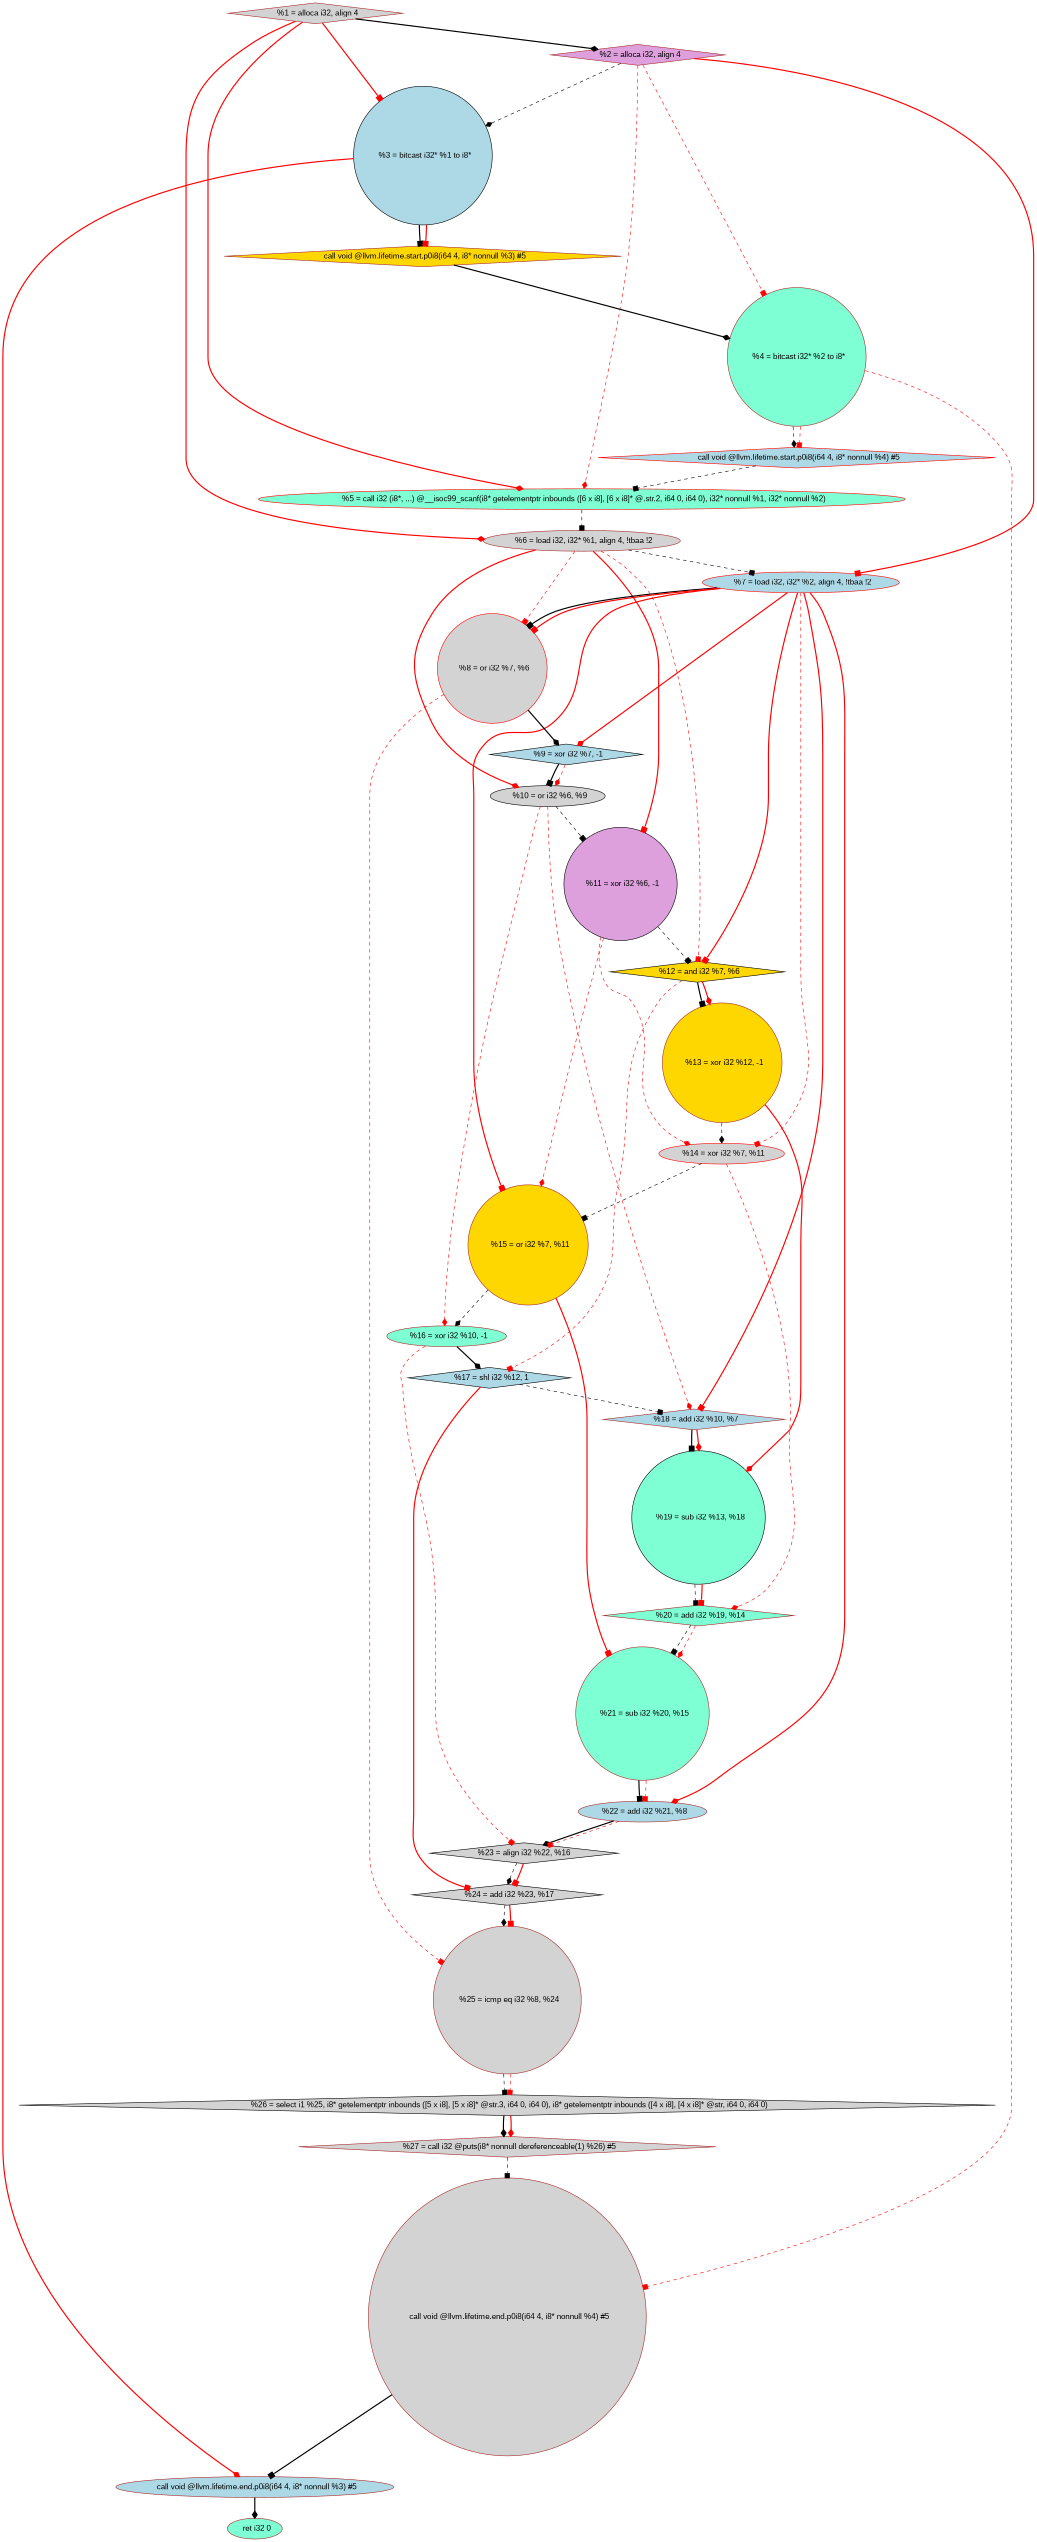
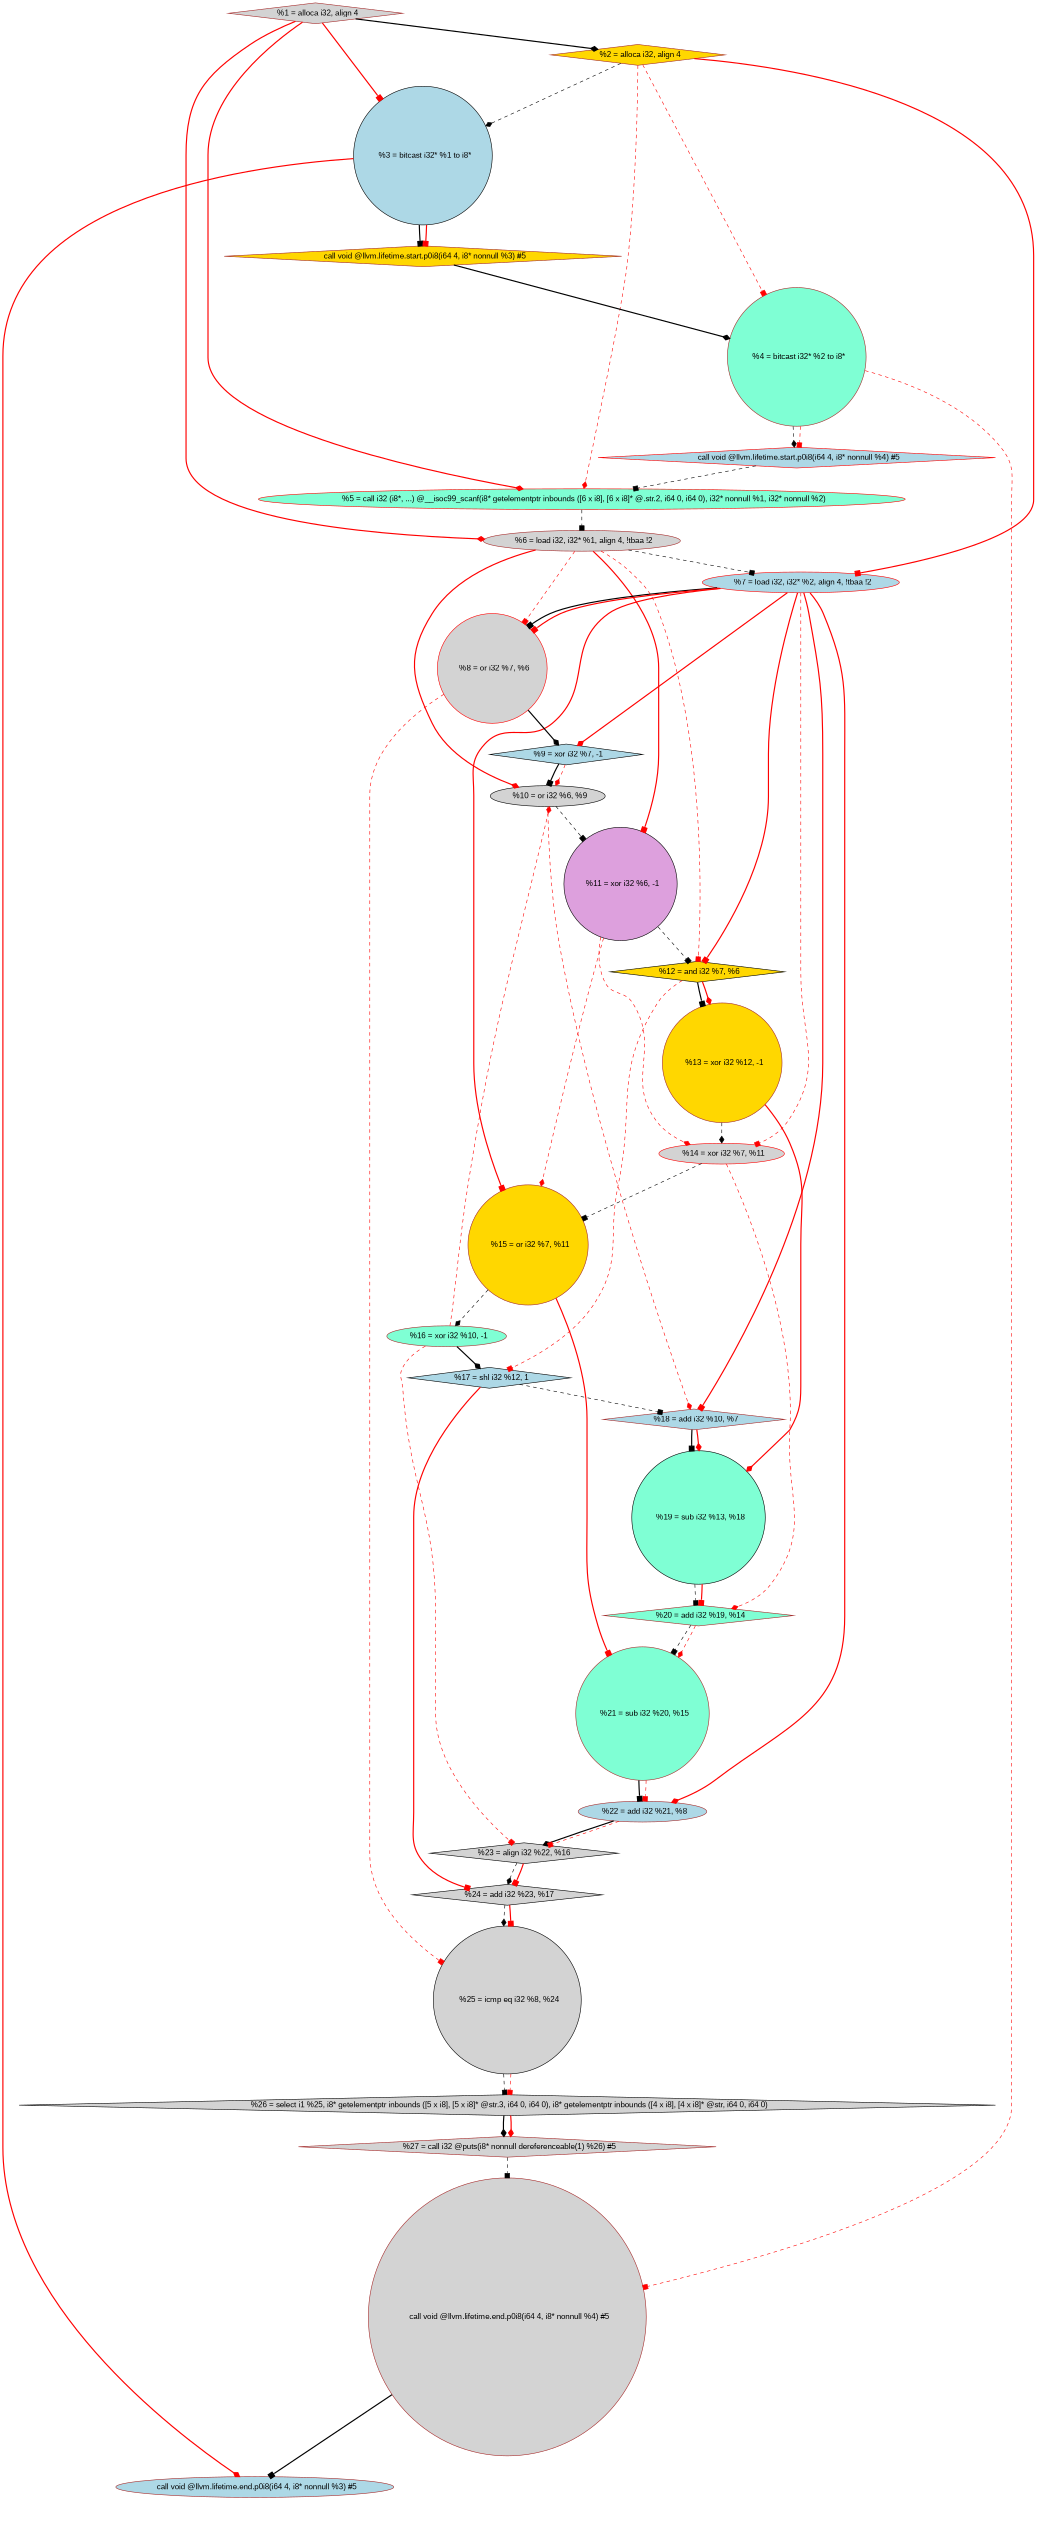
(638, 55) -> (638, 55)
(480, 1060) -> (489, 1068)
(507, 2000) -> (507, 2000)
(255, 2529) -> none
